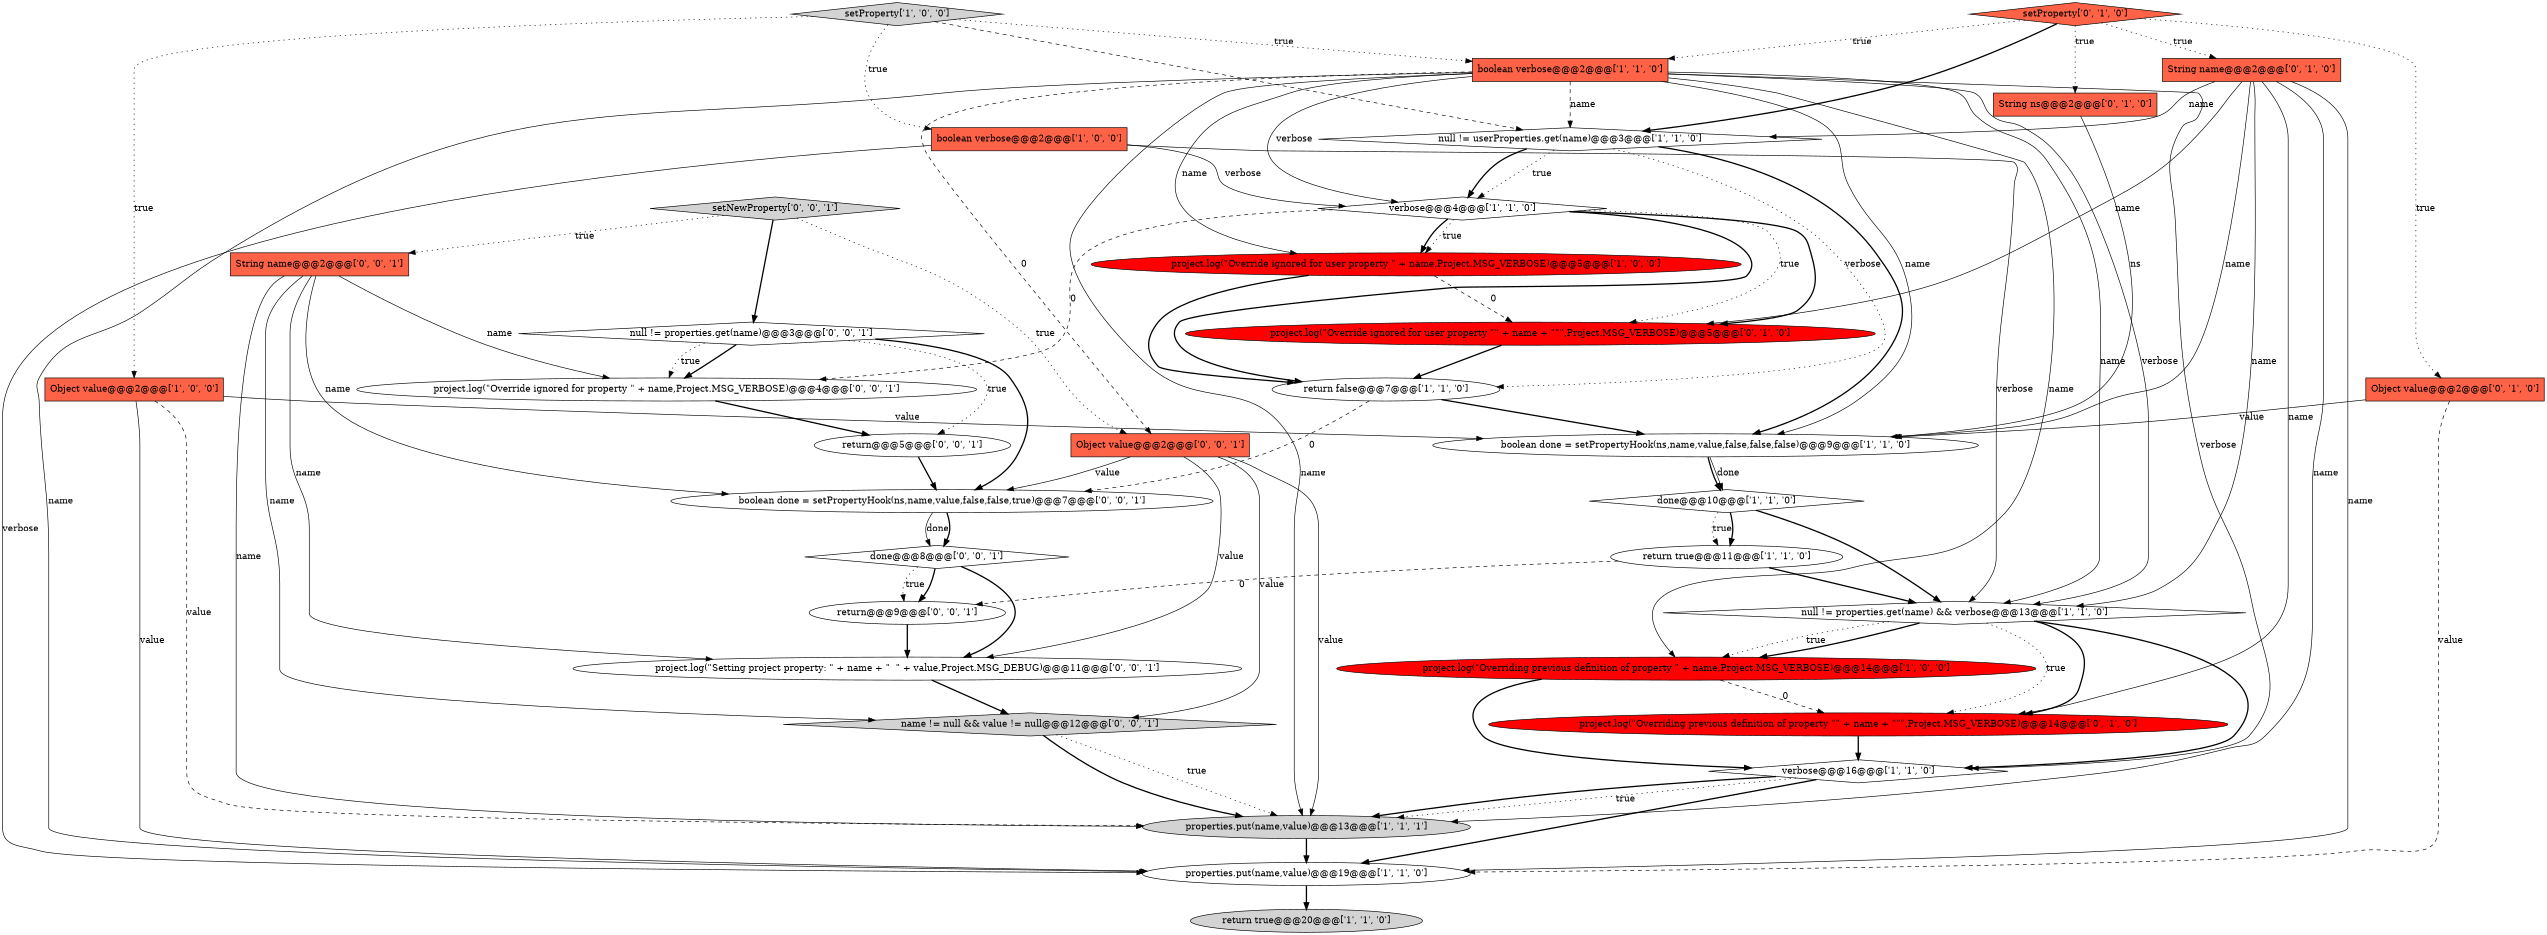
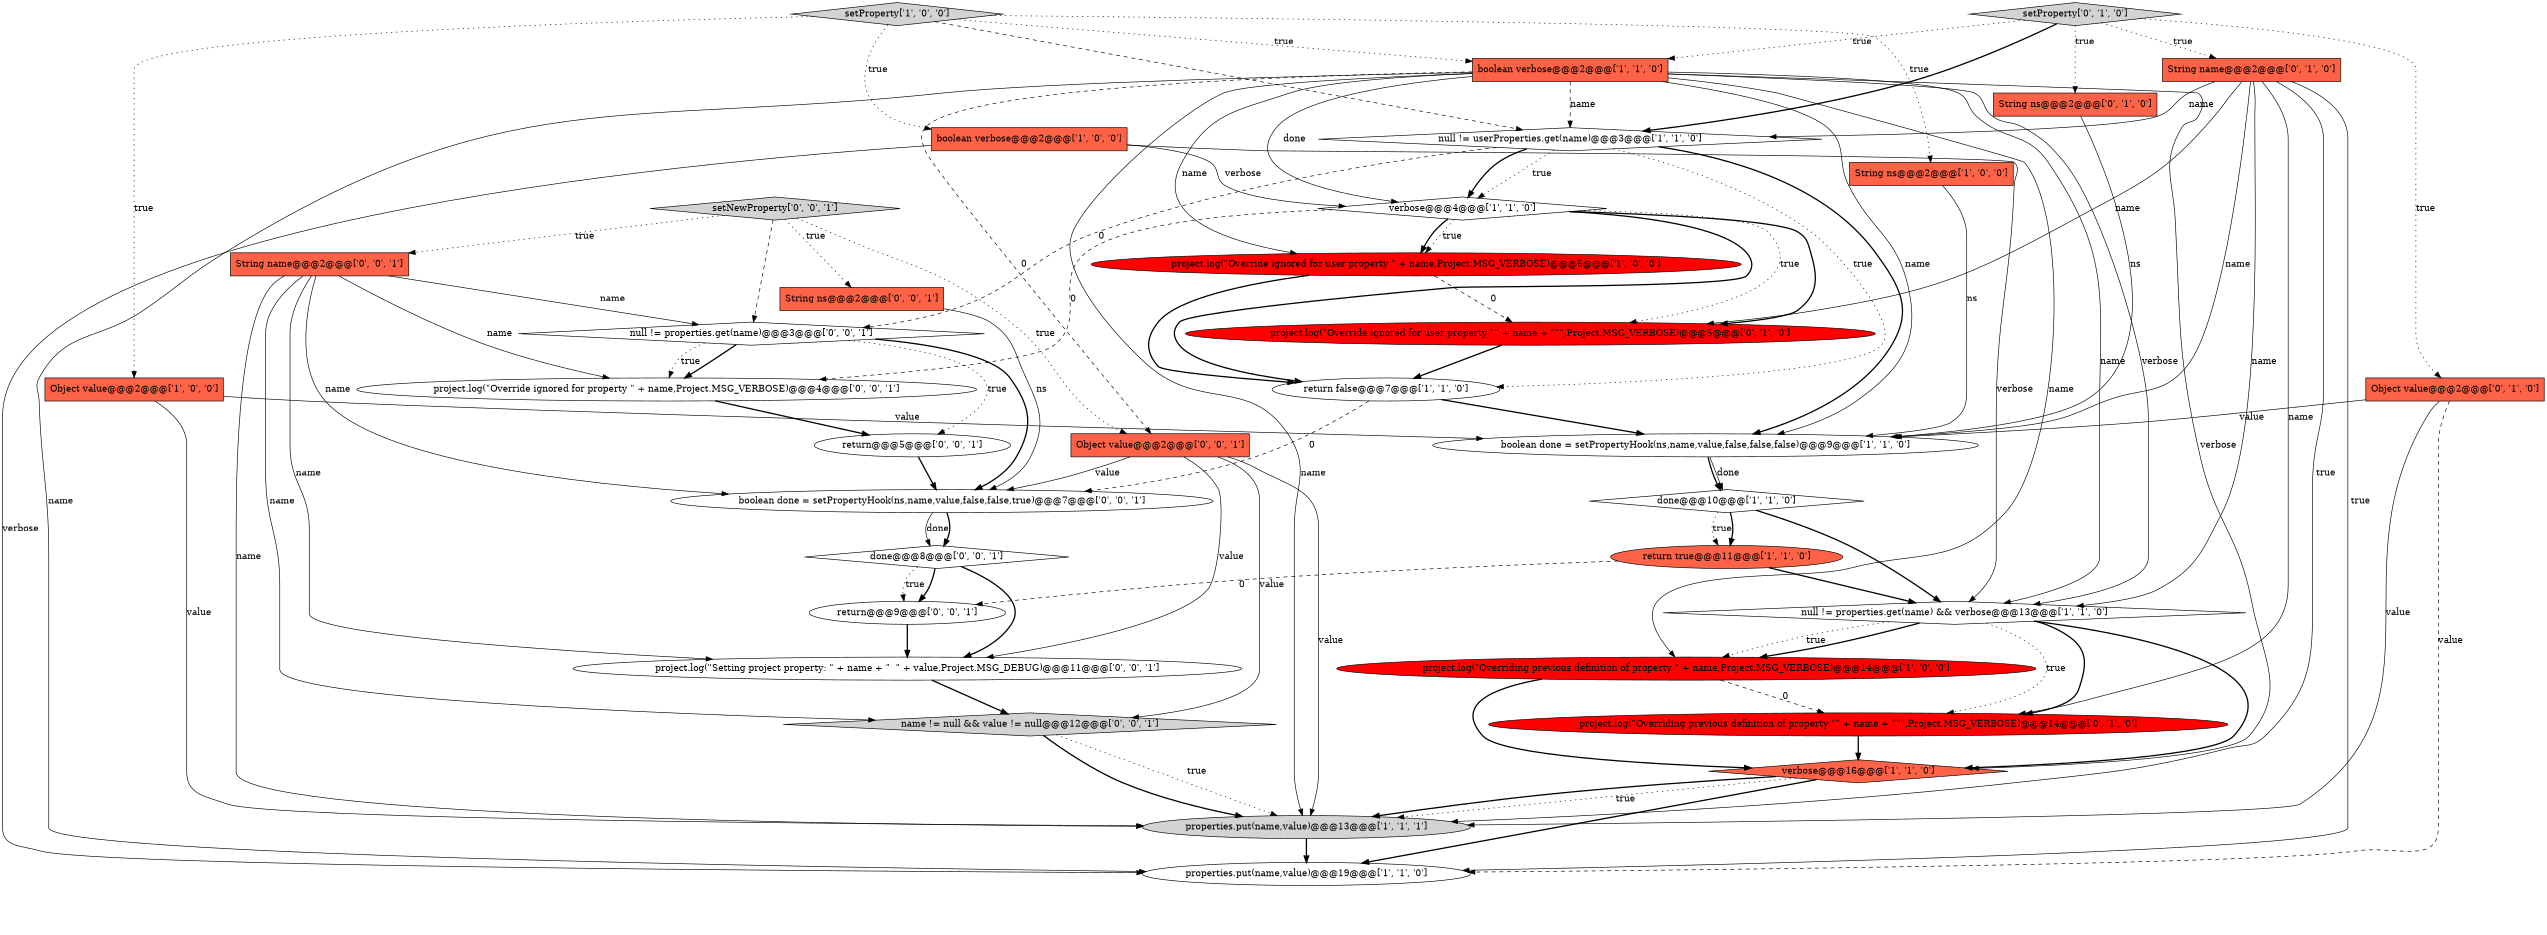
(2075, 14) -> (2075, 14)
(1295, 139) -> (1295, 139)
none -> (1931, 174)
none -> (1173, 208)
(1863, 264) -> (1863, 264)
(764, 268) -> (764, 268)
none -> (862, 299)
none -> (541, 300)
(2326, 473) -> (2326, 473)
(2361, 501) -> (2361, 501)
(1727, 557) -> (1727, 557)
(1858, 771) -> (1858, 771)
none -> (2109, 815)
(462, 817) -> (462, 817)
(355, 850) -> none
(1306, 921) -> none
